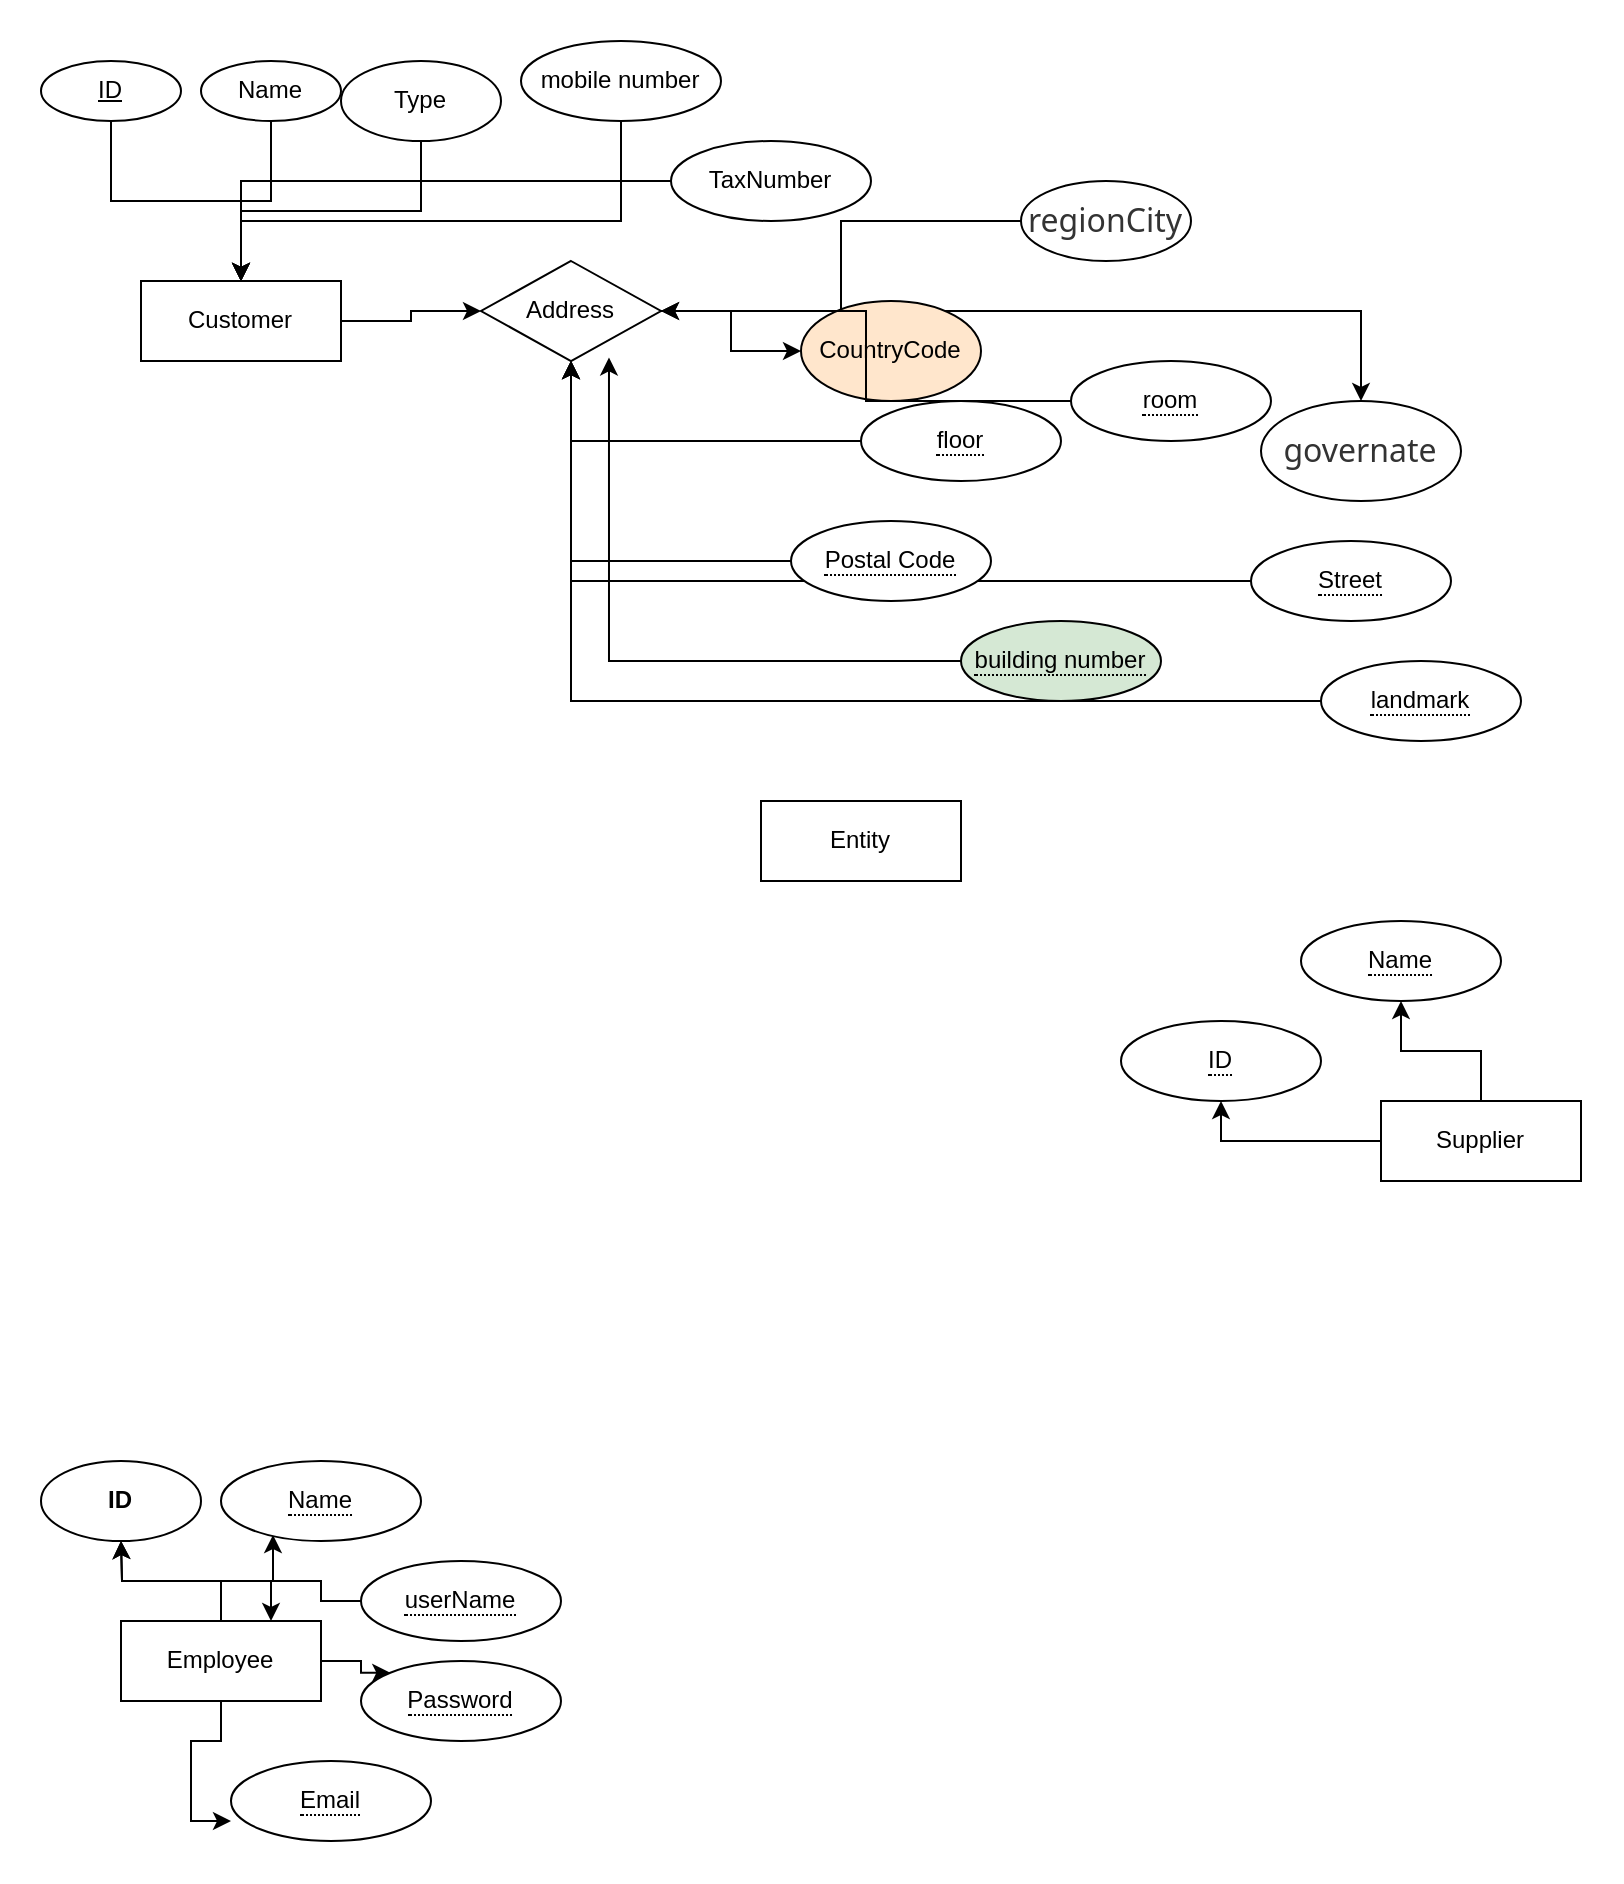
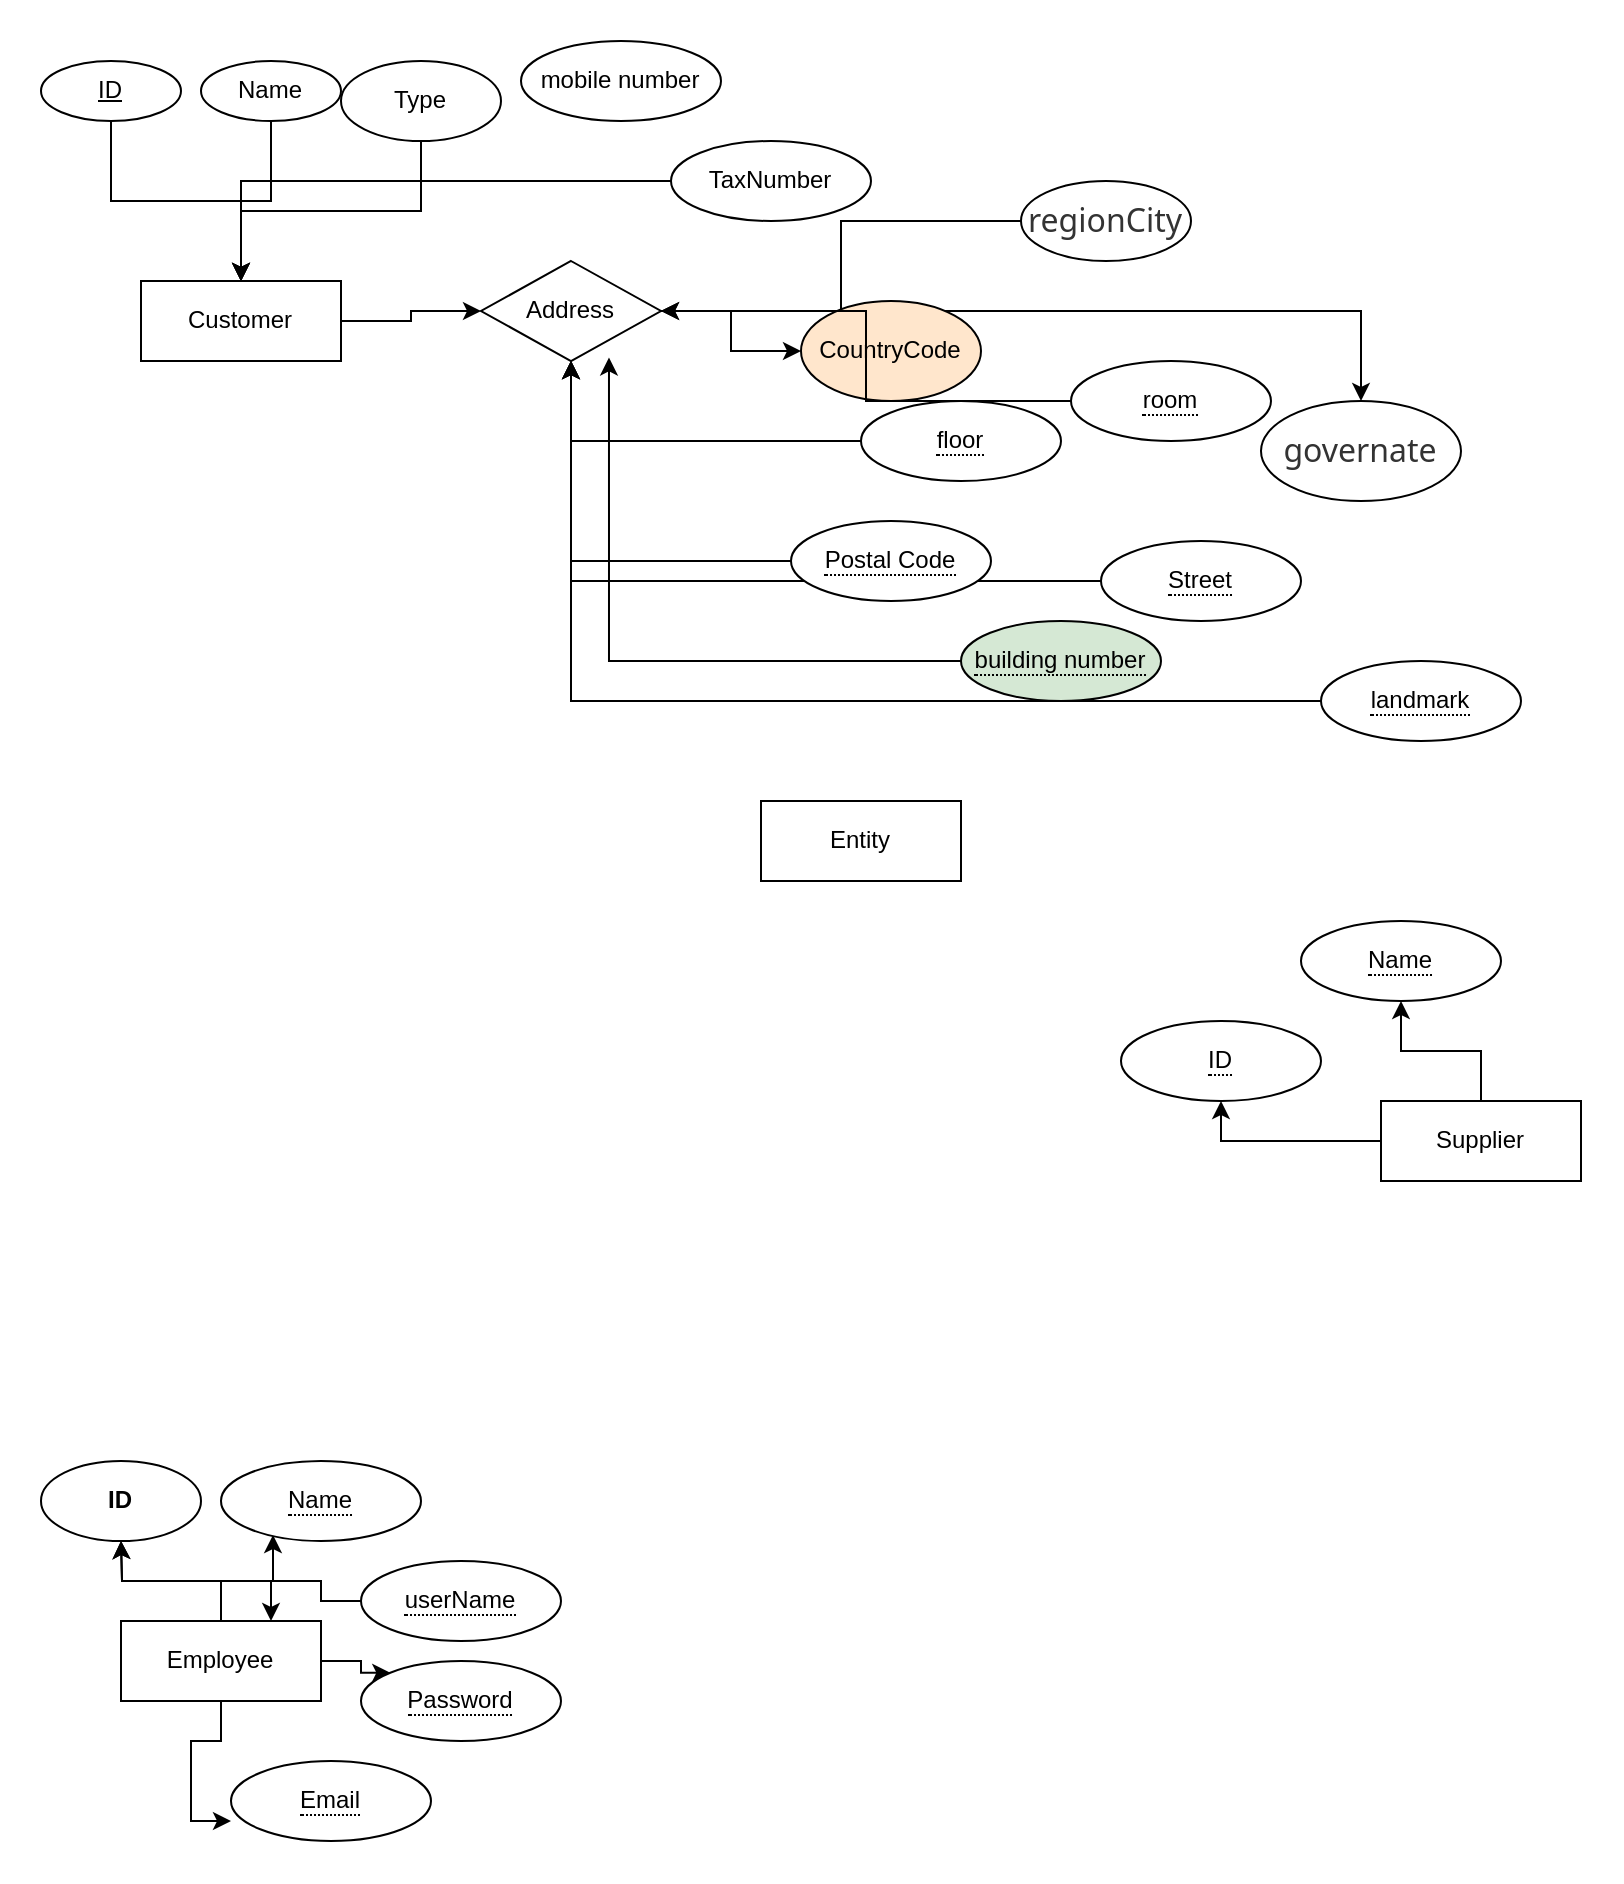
(483, 221) -> none
(1351, 581) -> (1201, 581)
